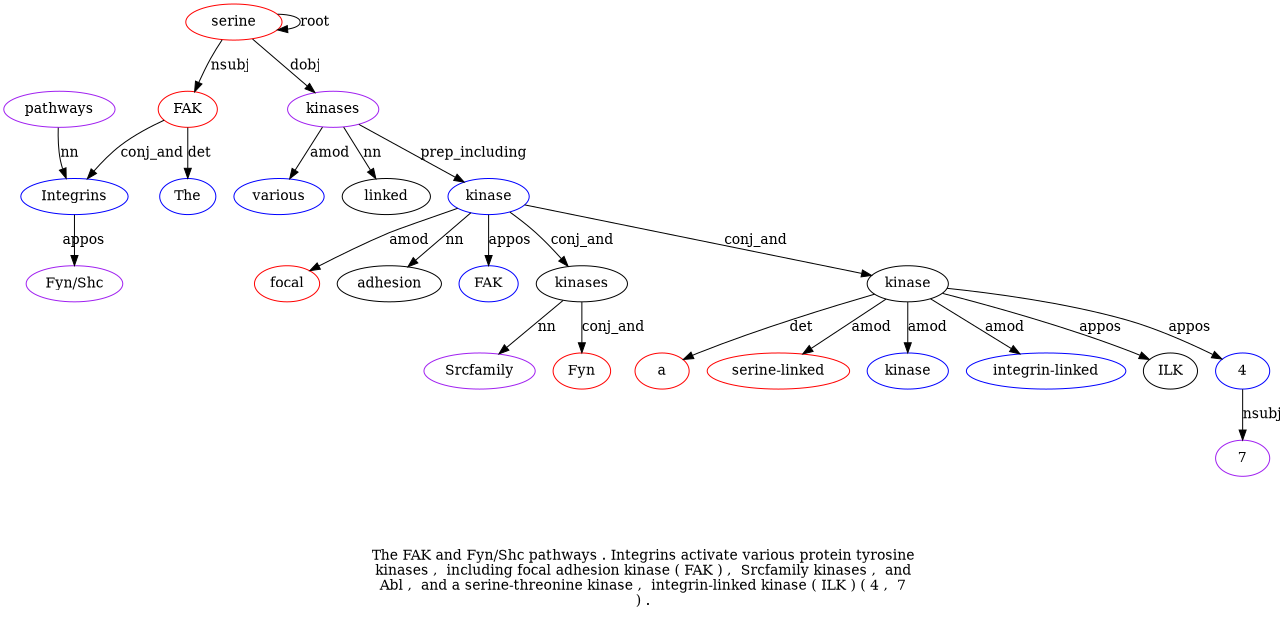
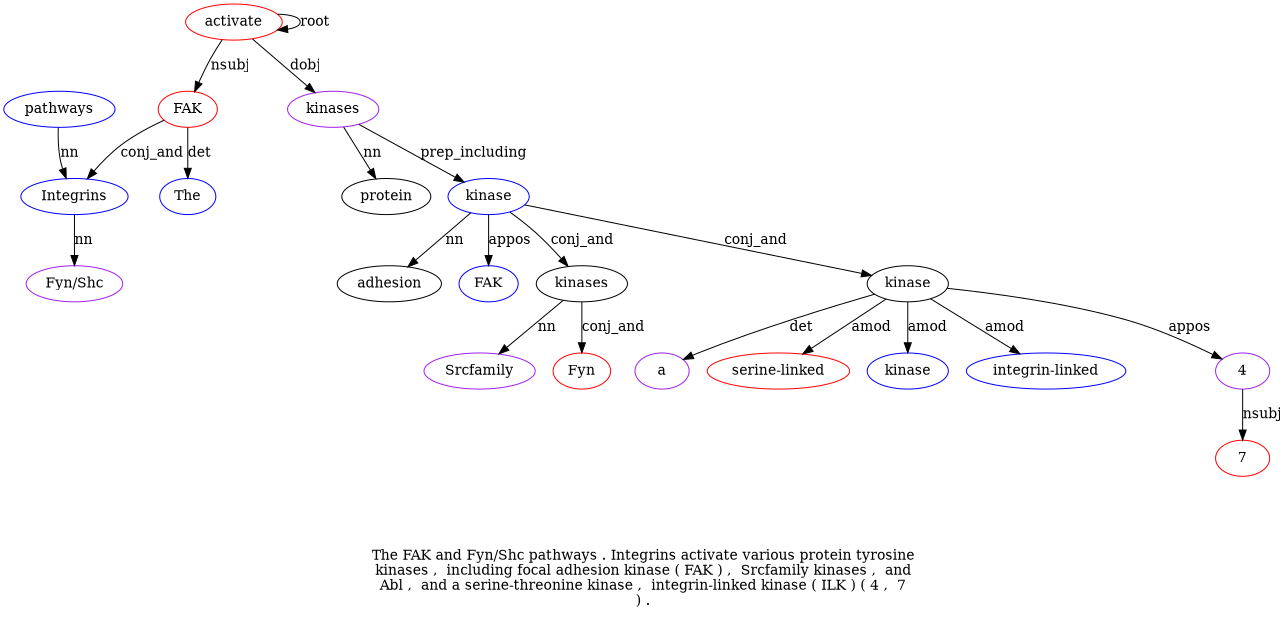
(234, 22) -> (234, 22)
(59, 109) -> (59, 109)
(279, 197) -> none
(386, 197) -> (386, 197)
(84, 240) -> (84, 240)
(287, 284) -> none
(662, 371) -> (662, 371)
(1170, 371) -> none
(1243, 371) -> (1243, 371)
(1243, 458) -> (1243, 458)
